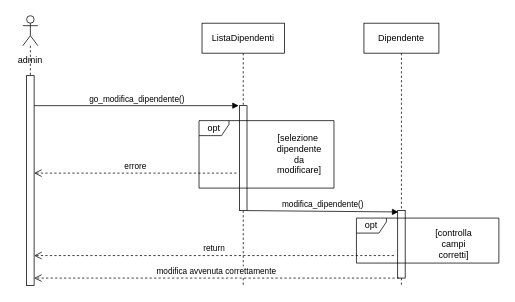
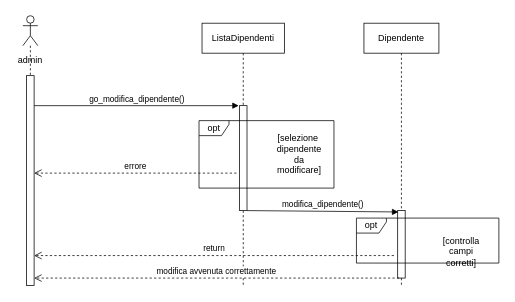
(454, 244) -> (462, 252)
